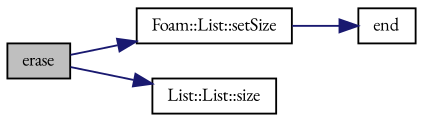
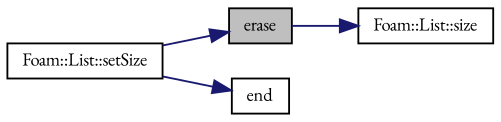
(94, 50) -> (187, 41)
(214, 96) -> (426, 26)
